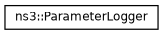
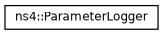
(82, 17) -> (82, 17)
